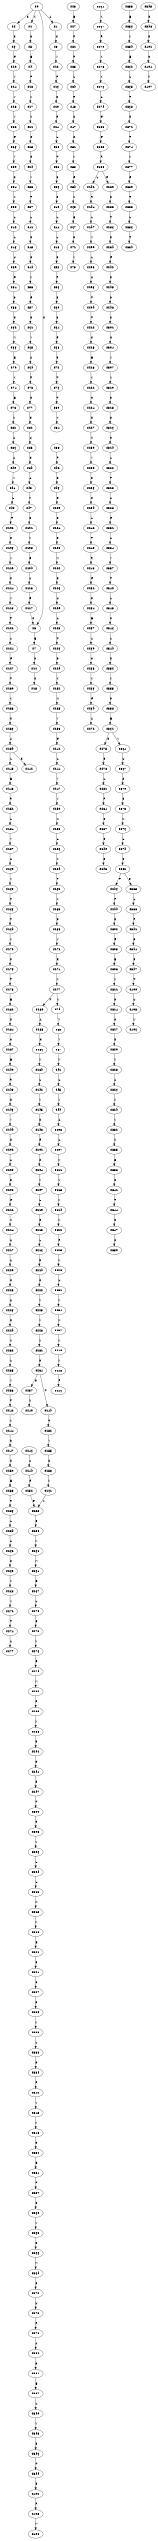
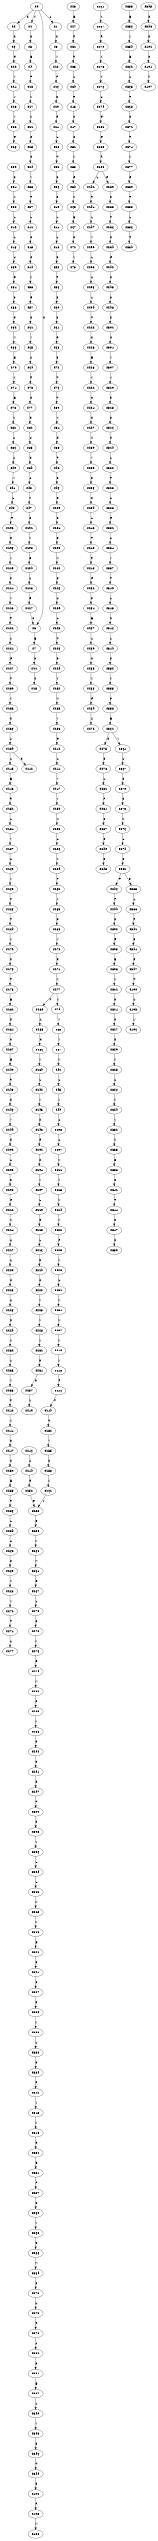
(14, 156) -> none
(92, 298) -> (92, 298)
none -> (57, 437)
(44, 1390) -> (54, 1400)
